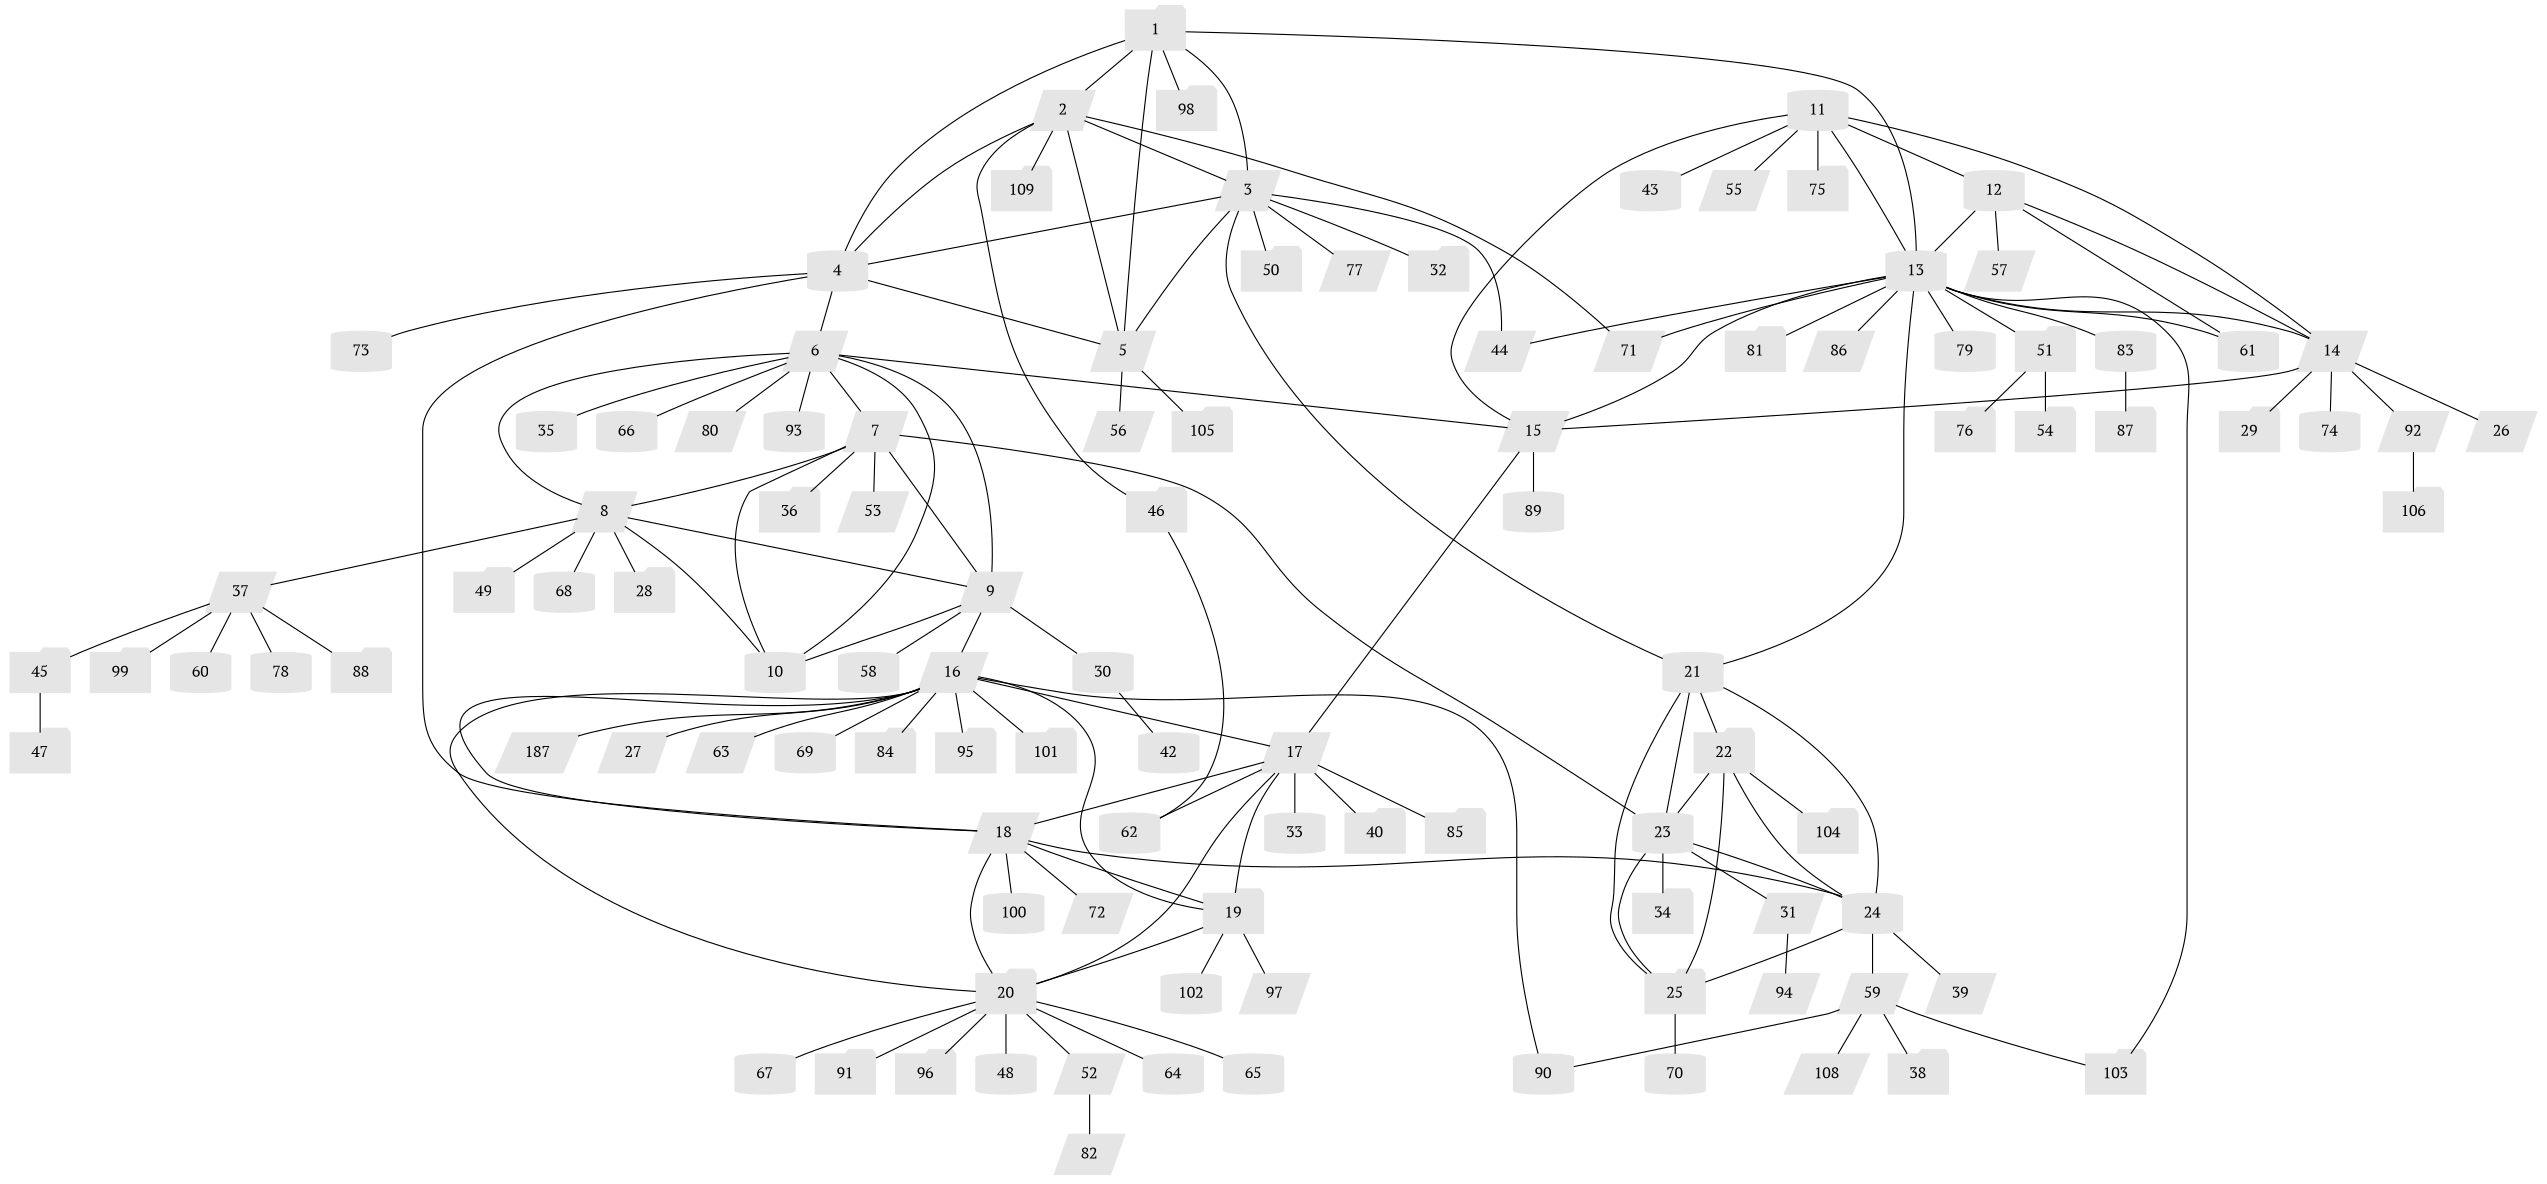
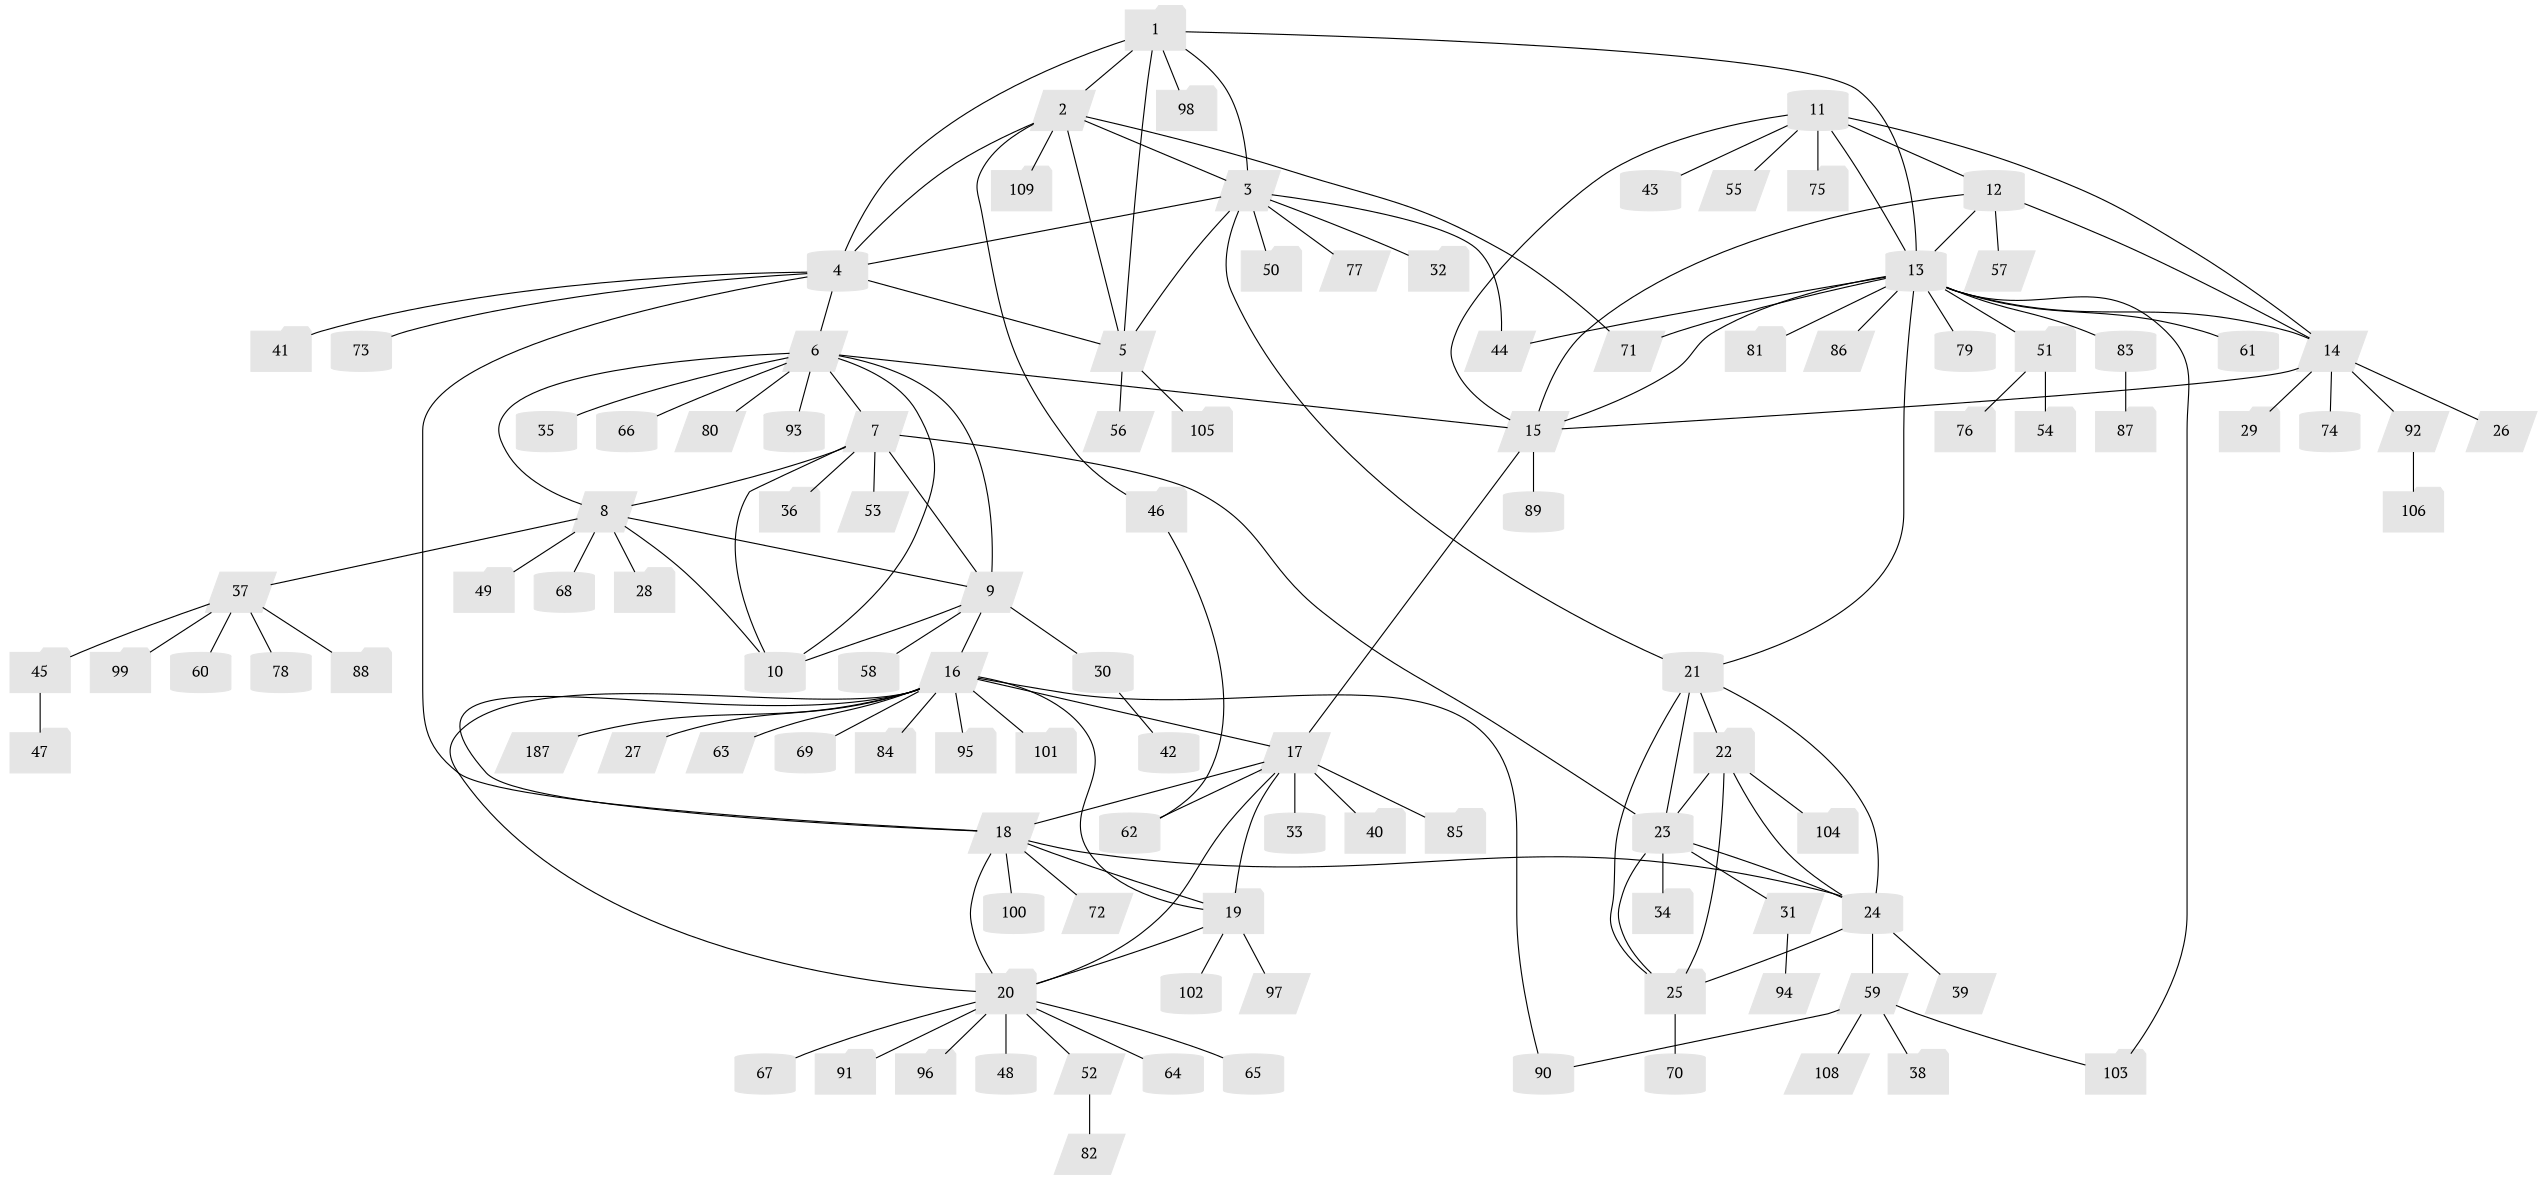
(2121, 271) -> (1721, 253)
none -> (281, 351)
